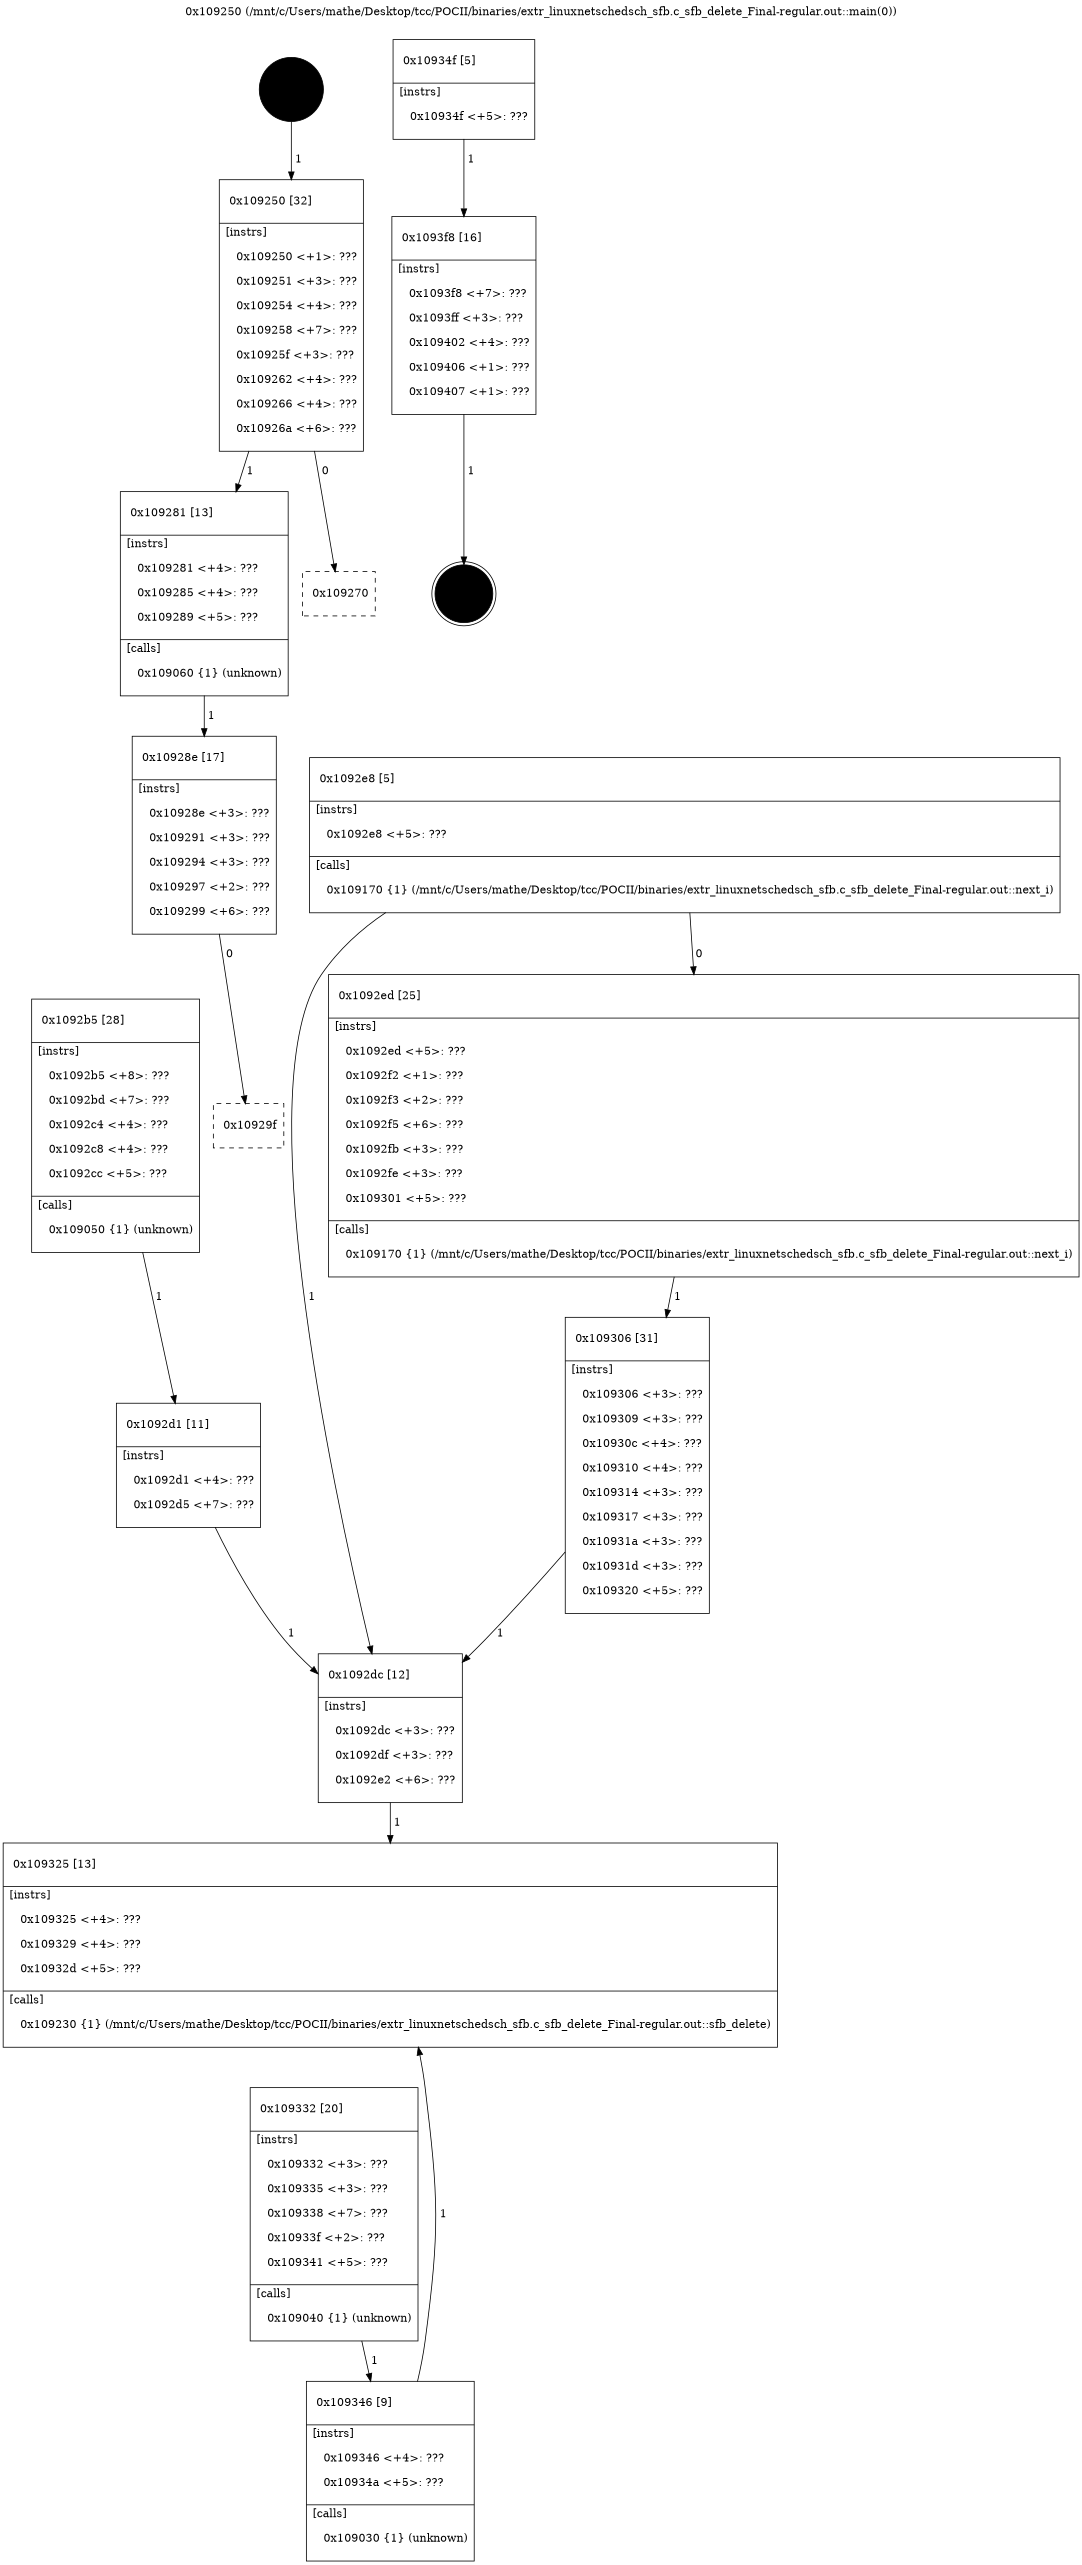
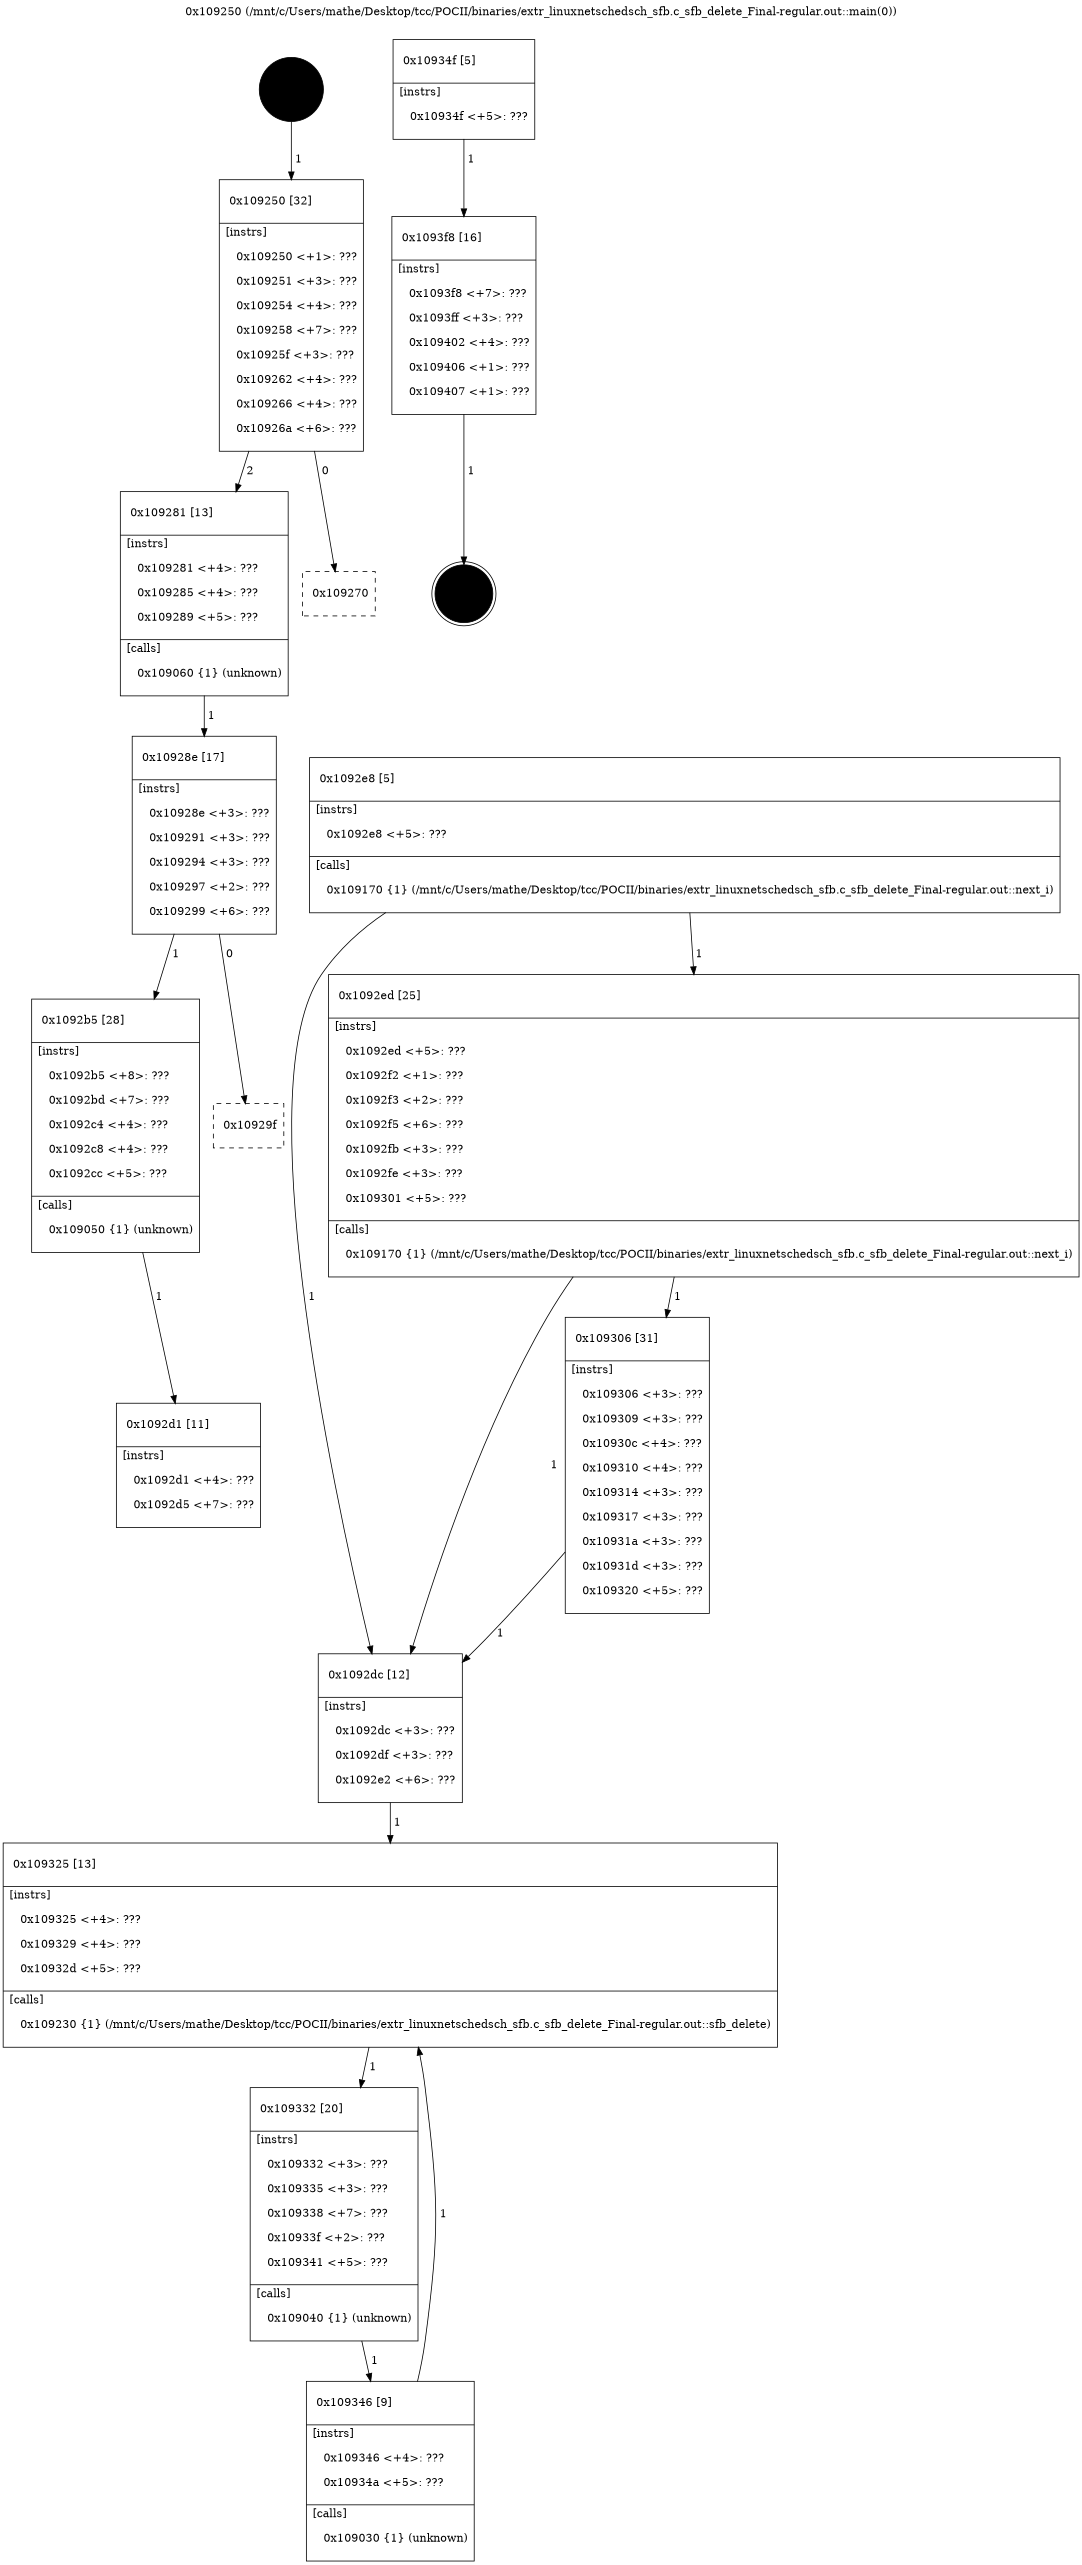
(249, 471) -> (249, 471)
(697, 954) -> (697, 954)
none -> (165, 963)
(257, 1602) -> (480, 1456)
none -> (366, 2063)
